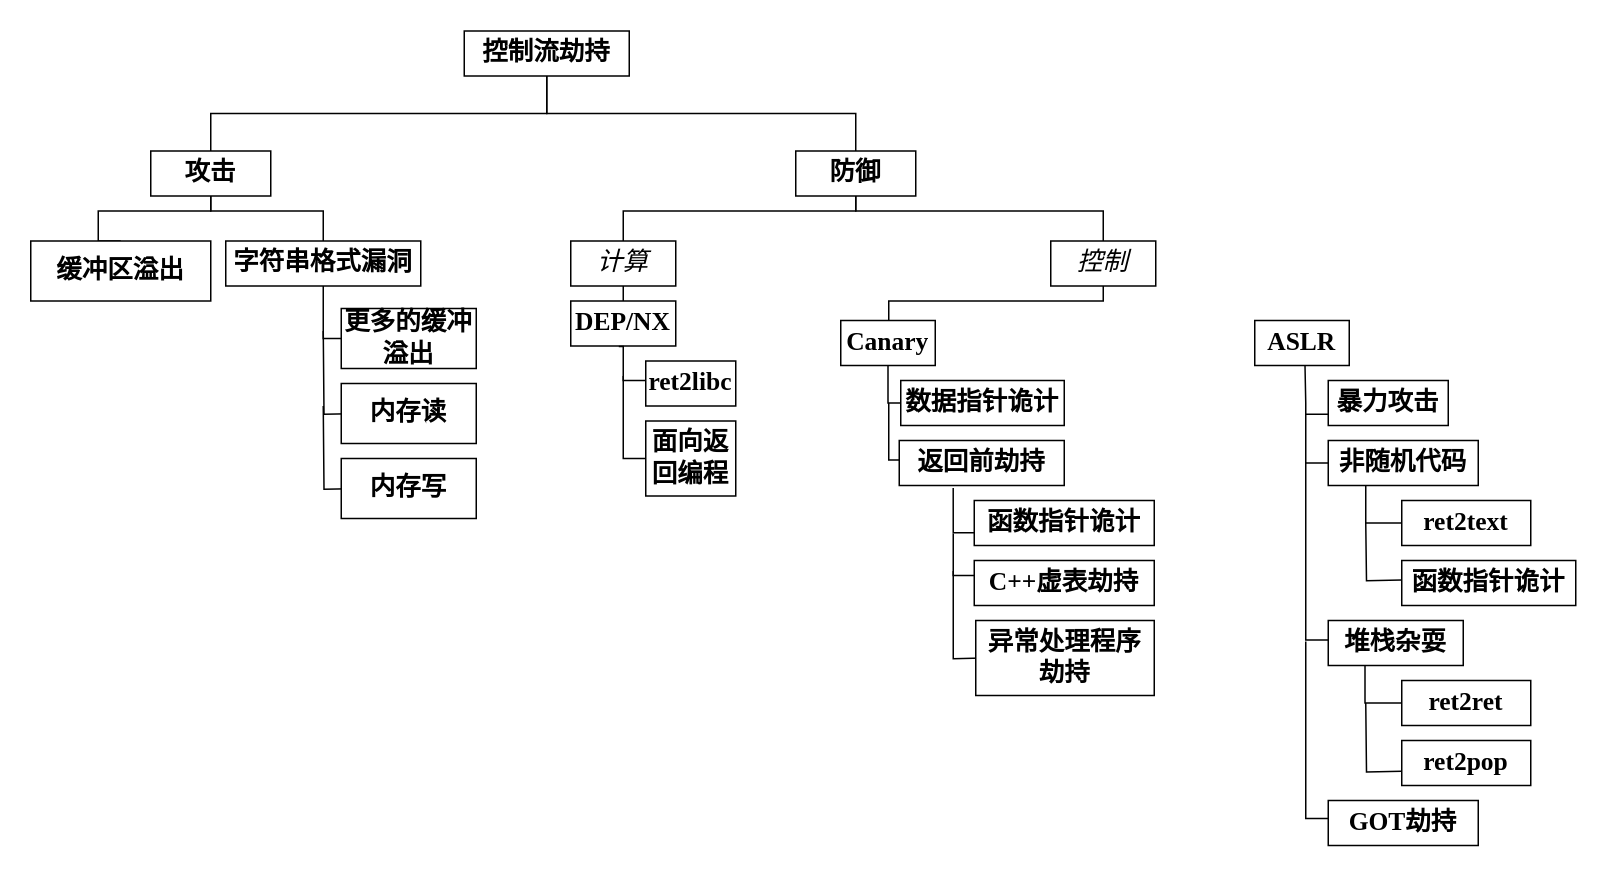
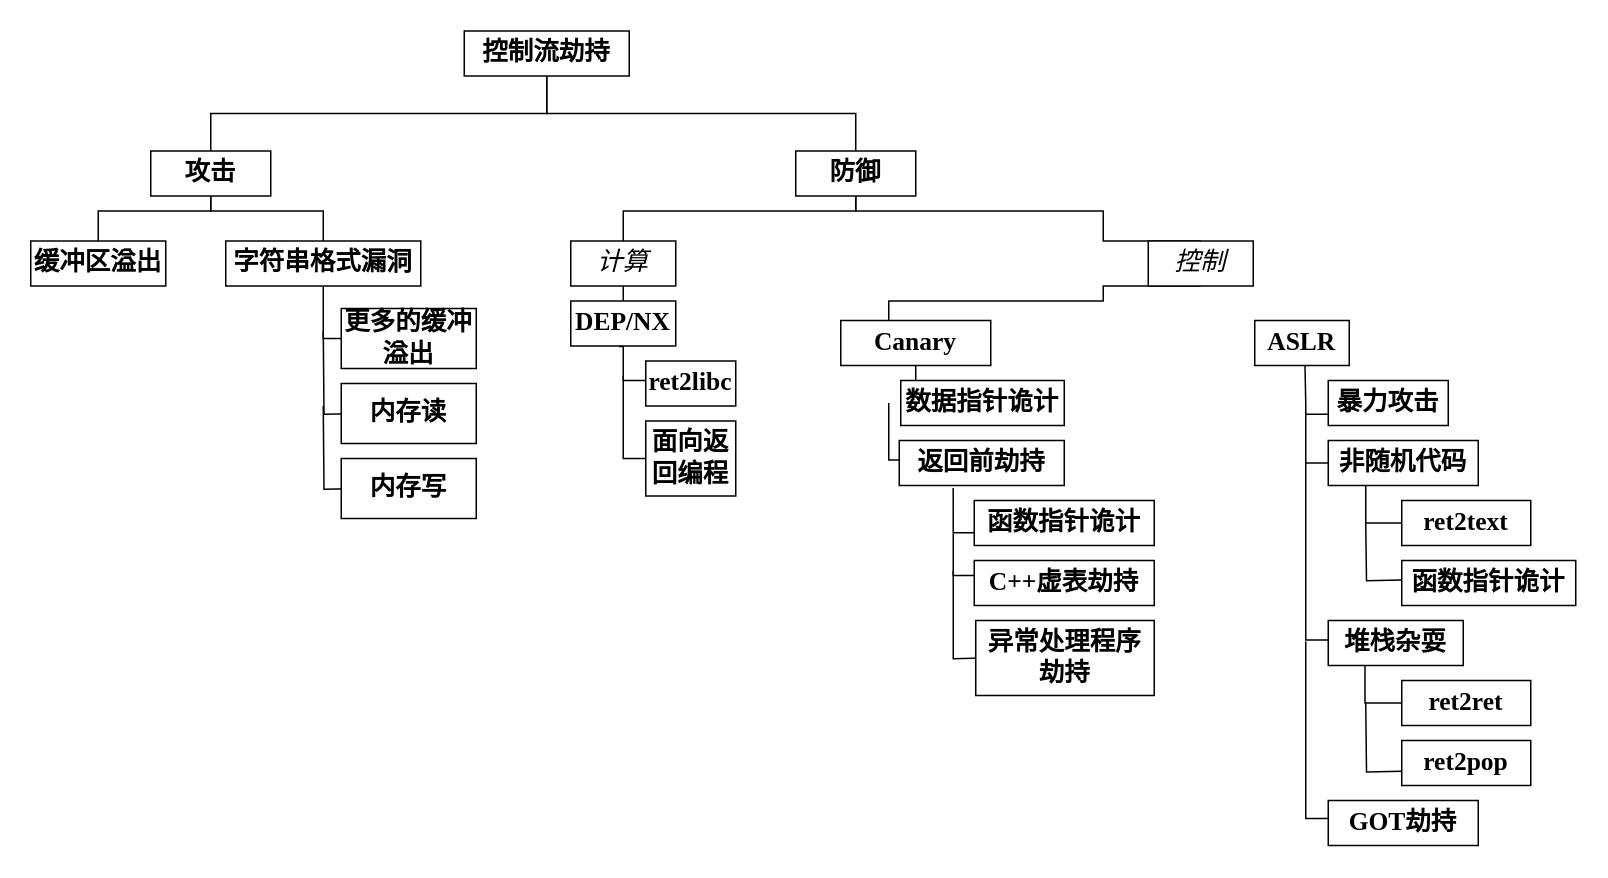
(1103, 263) -> (1201, 263)
(121, 271) -> (98, 263)
(888, 343) -> (916, 343)
